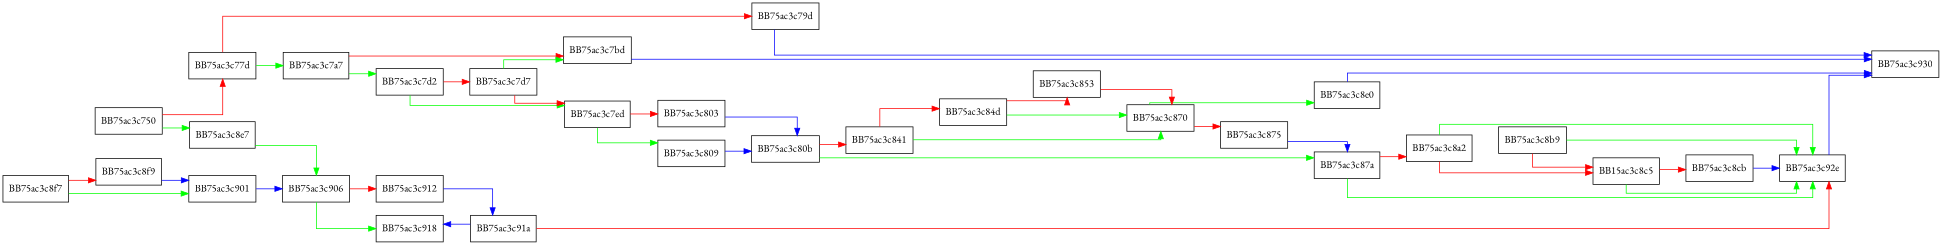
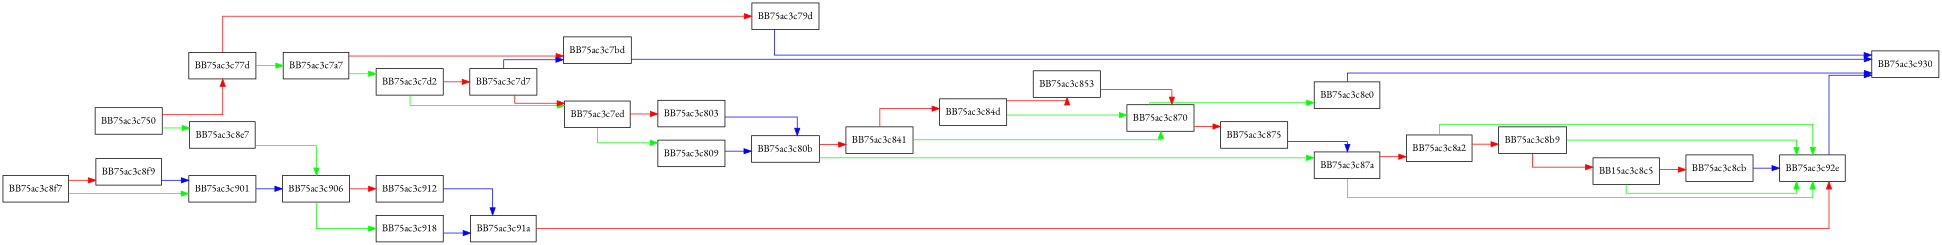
(525, 60) -> (525, 60)
(1507, 173) -> (1482, 144)
(461, 224) -> (453, 233)
